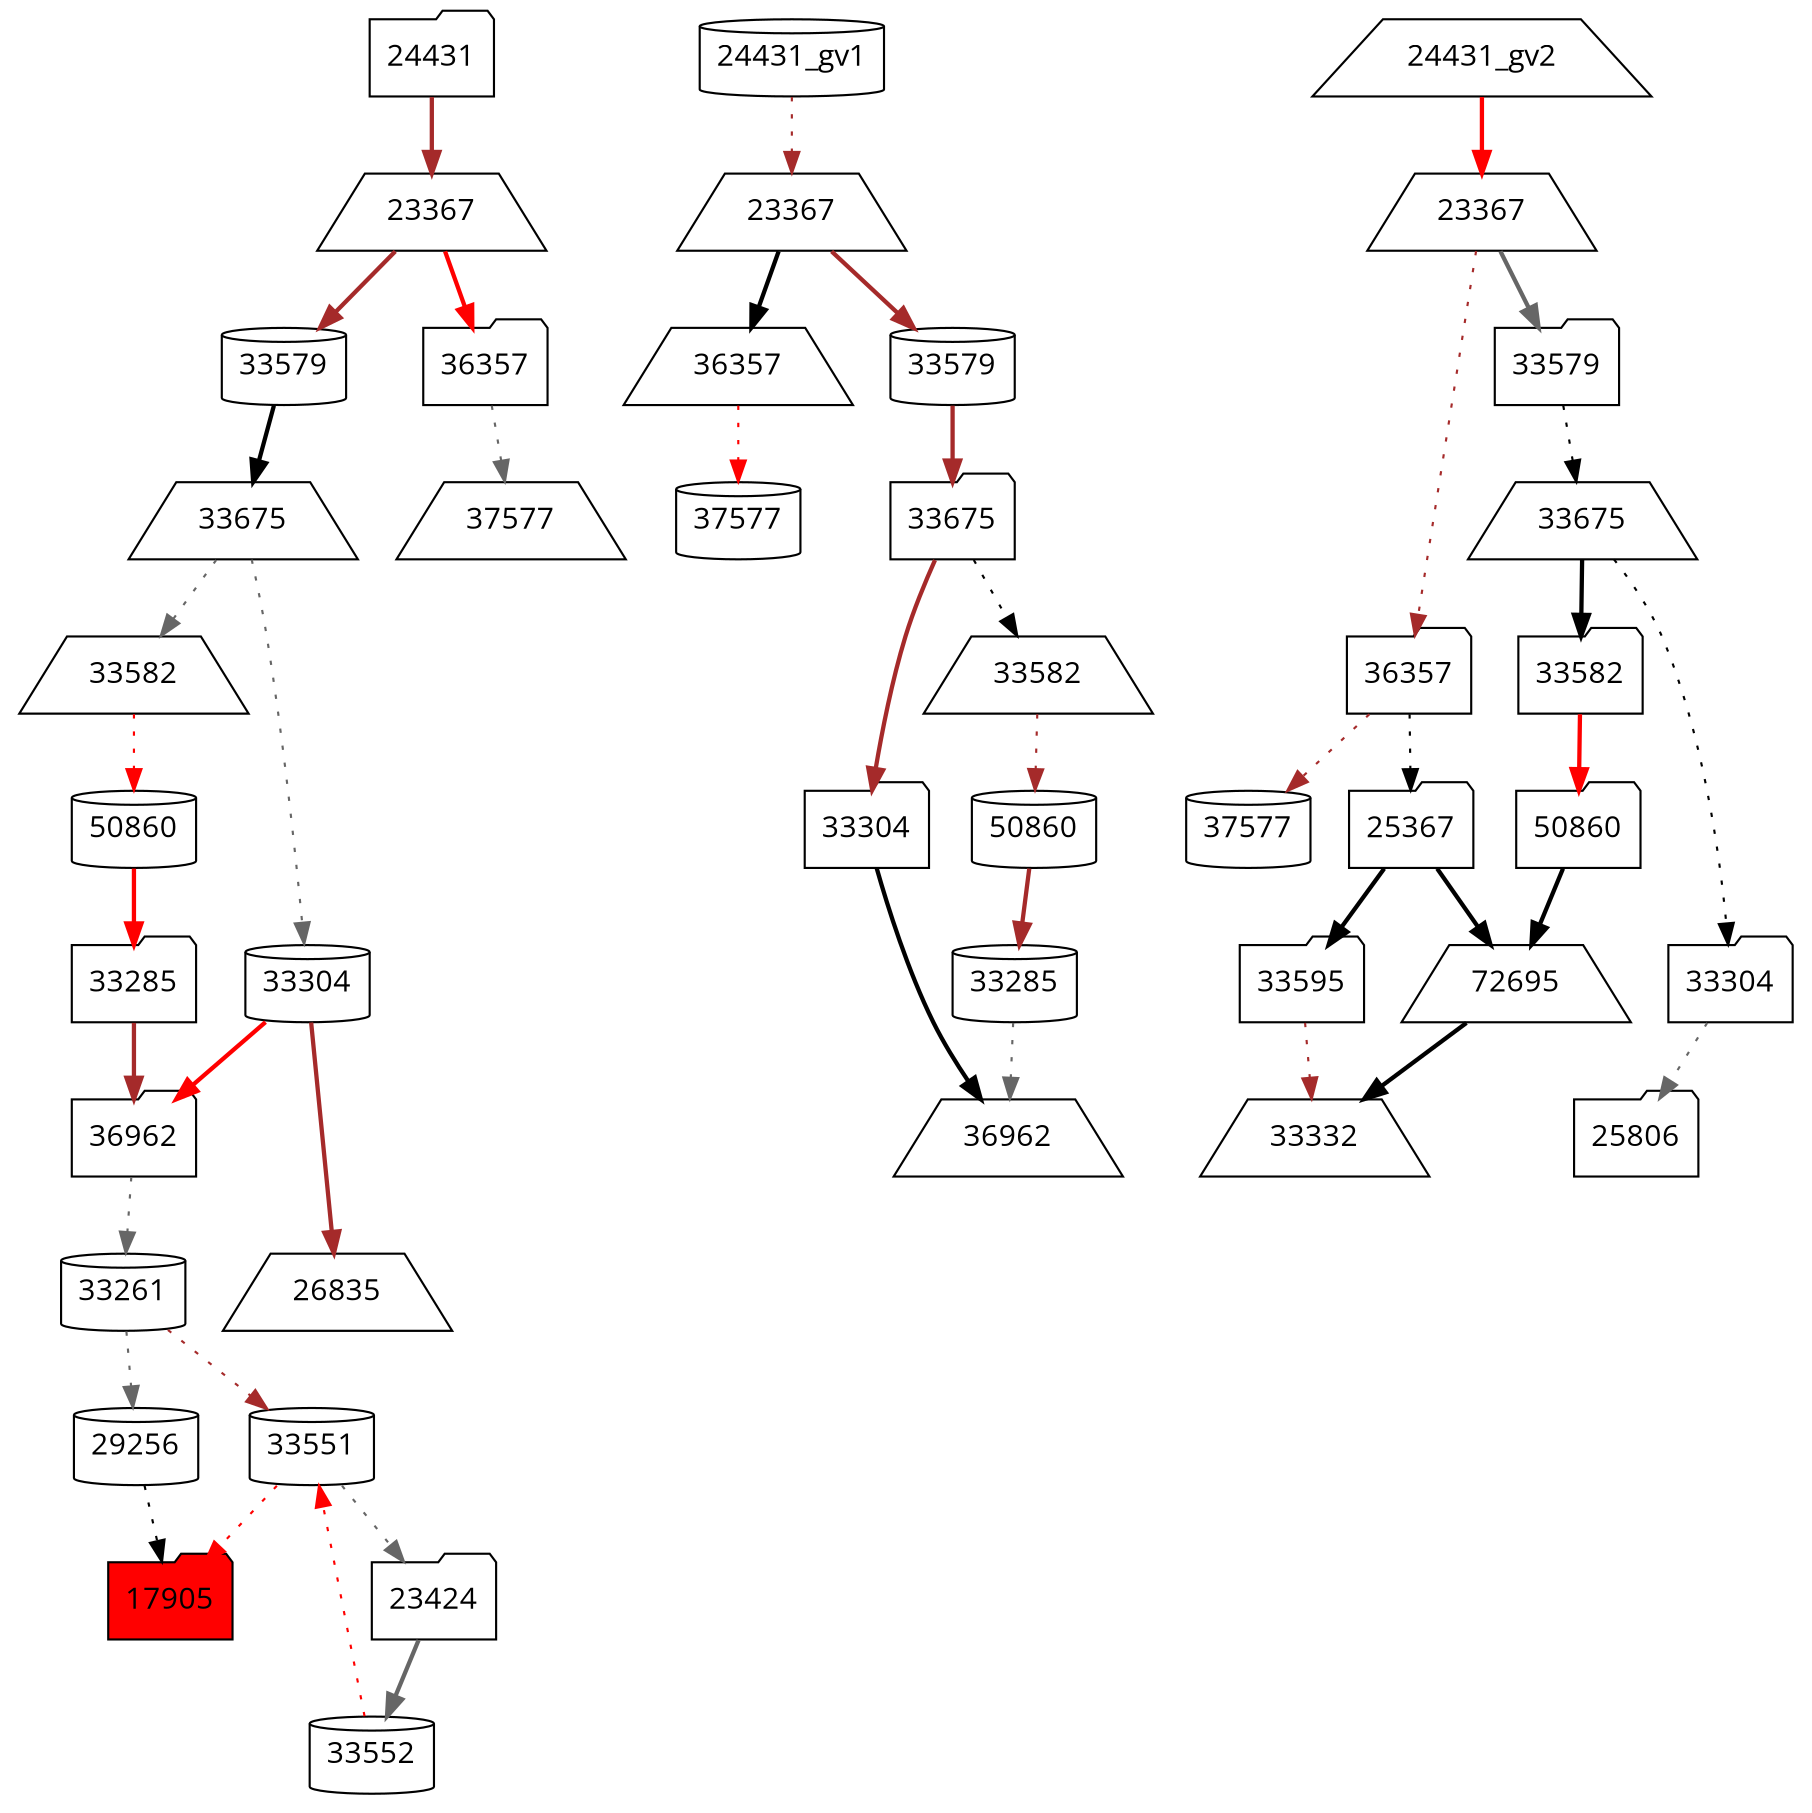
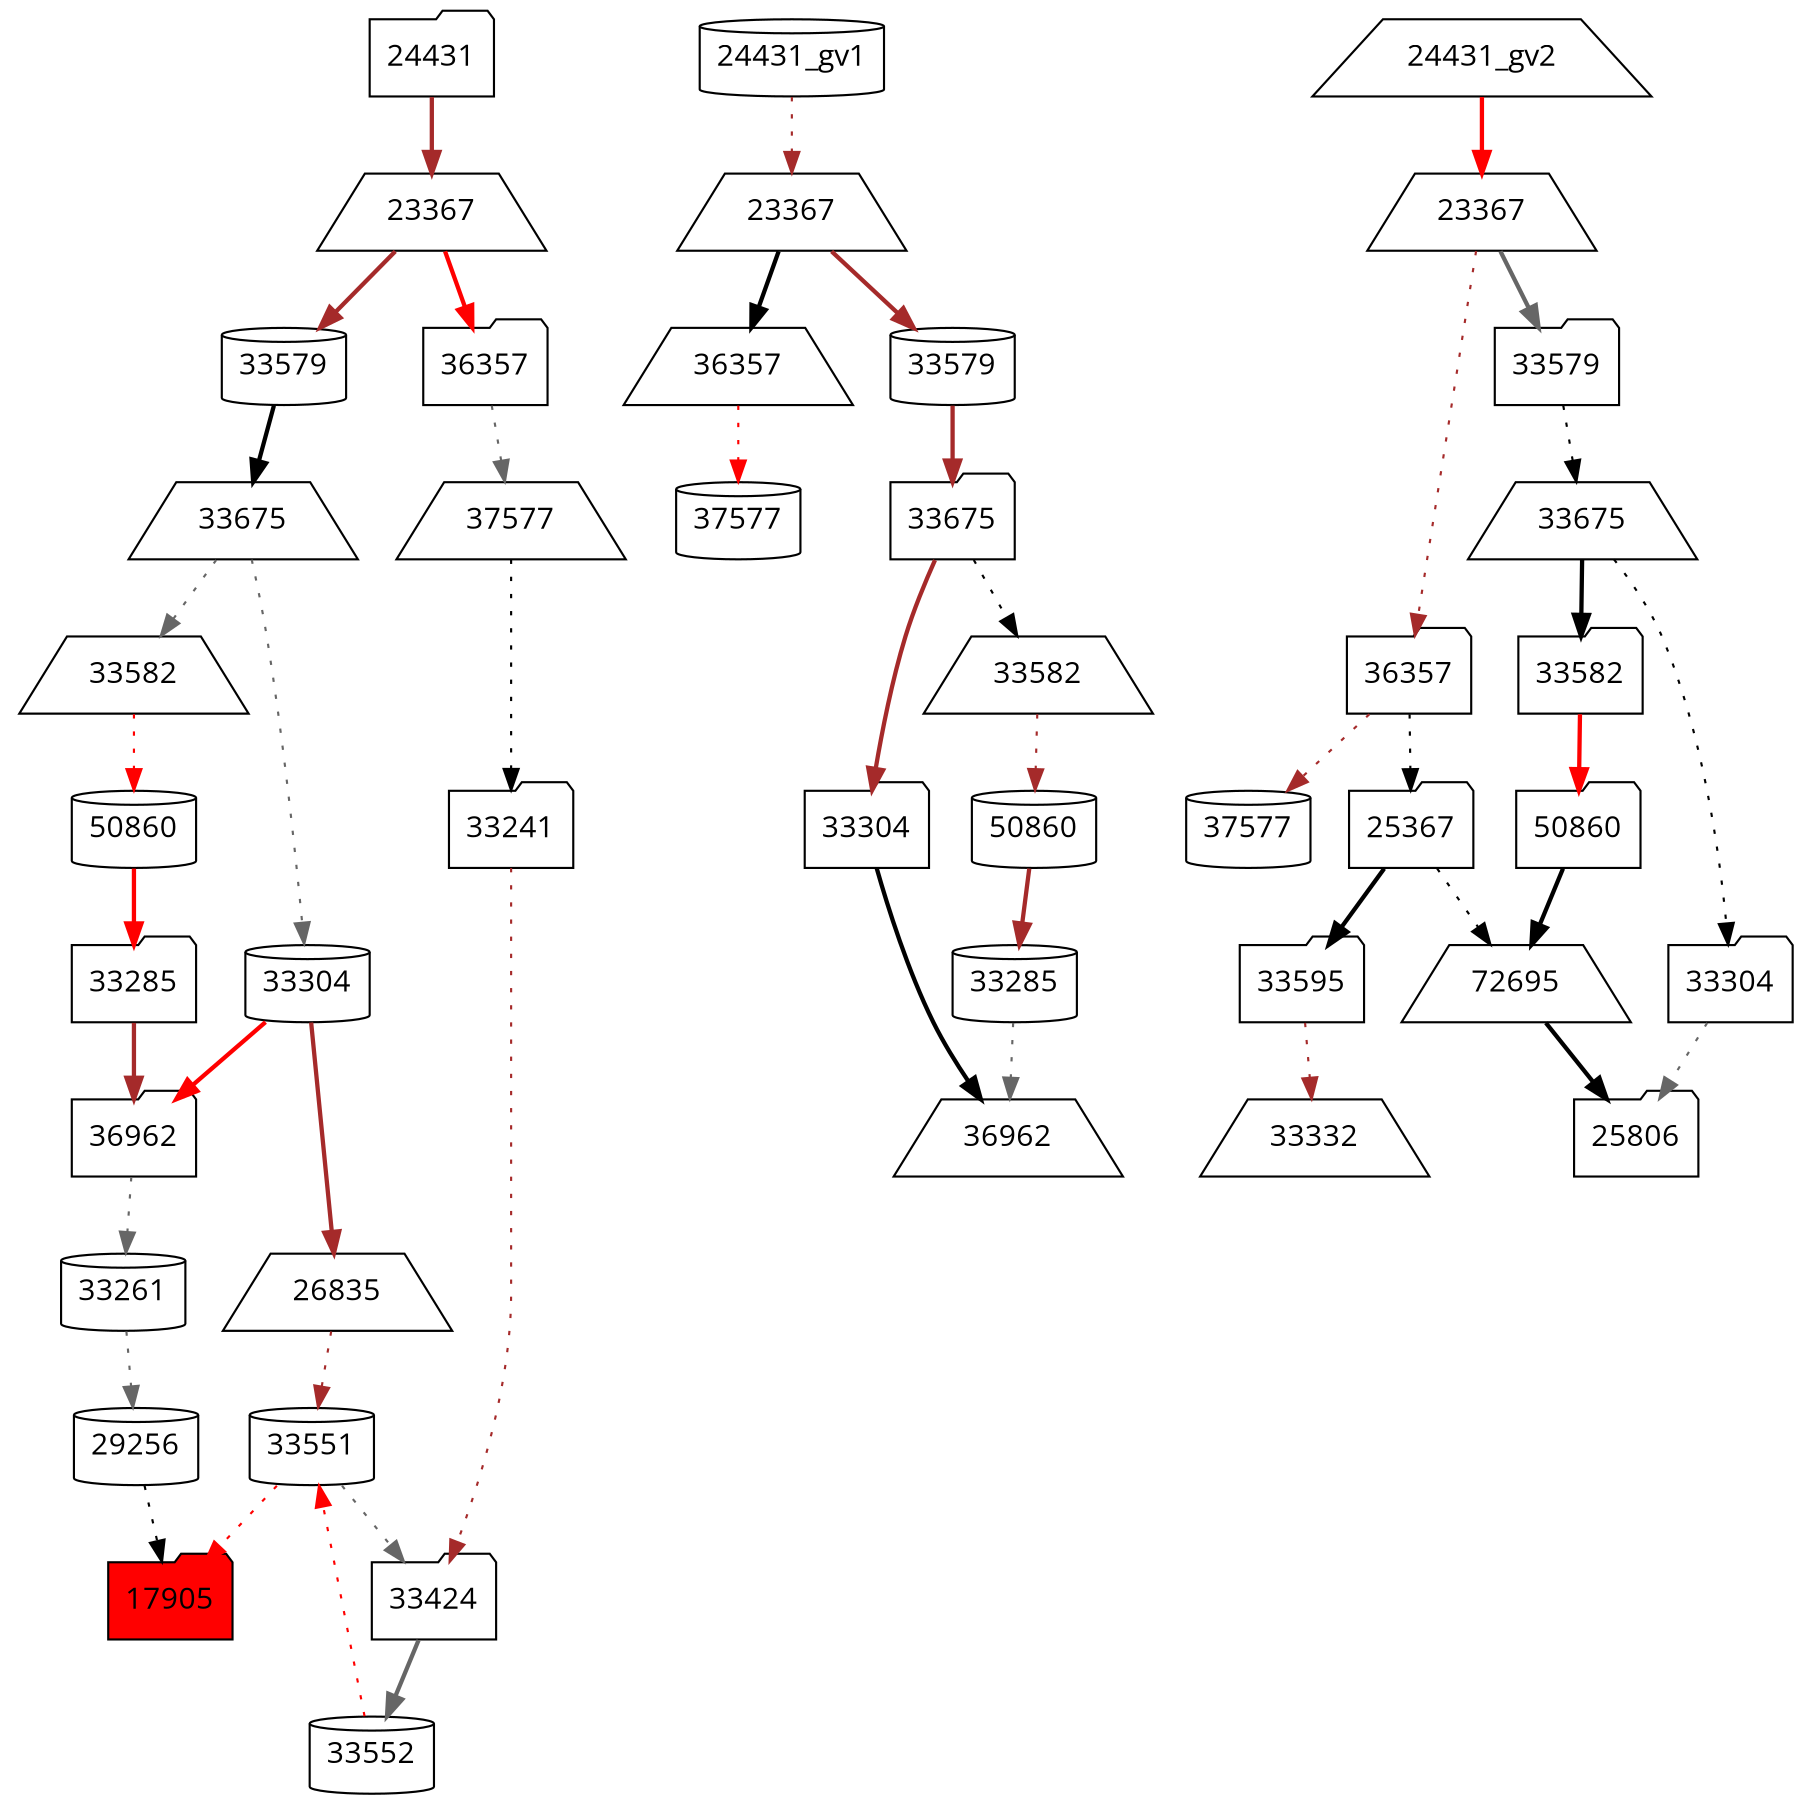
none -> (511, 829)
(1458, 898) -> (1458, 898)
(1424, 1054) -> (1570, 1052)
(209, 1363) -> (326, 1359)
(434, 1601) -> (434, 1601)
